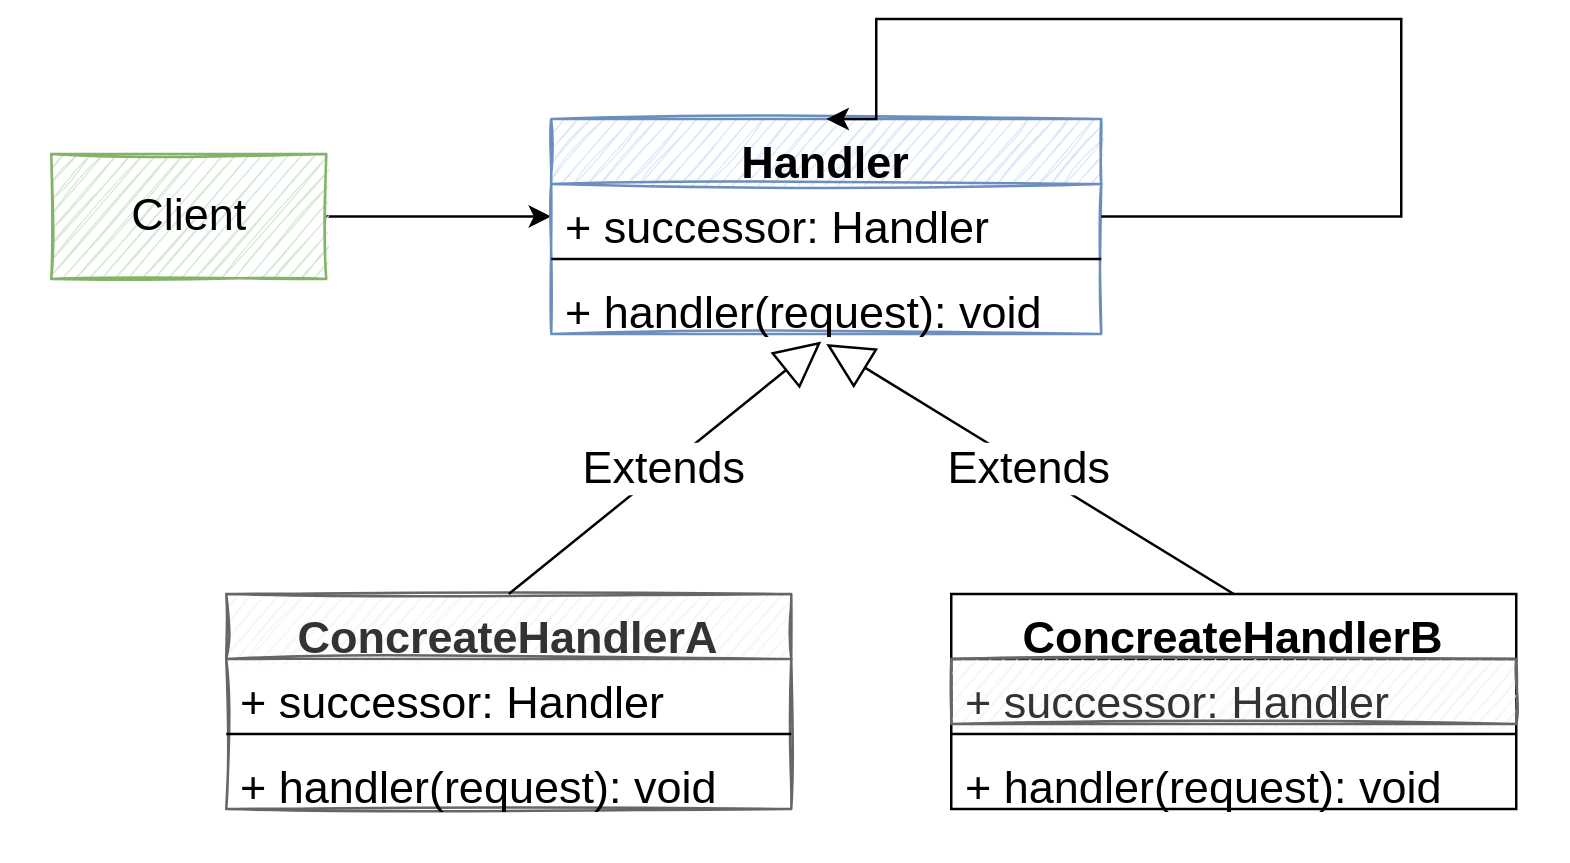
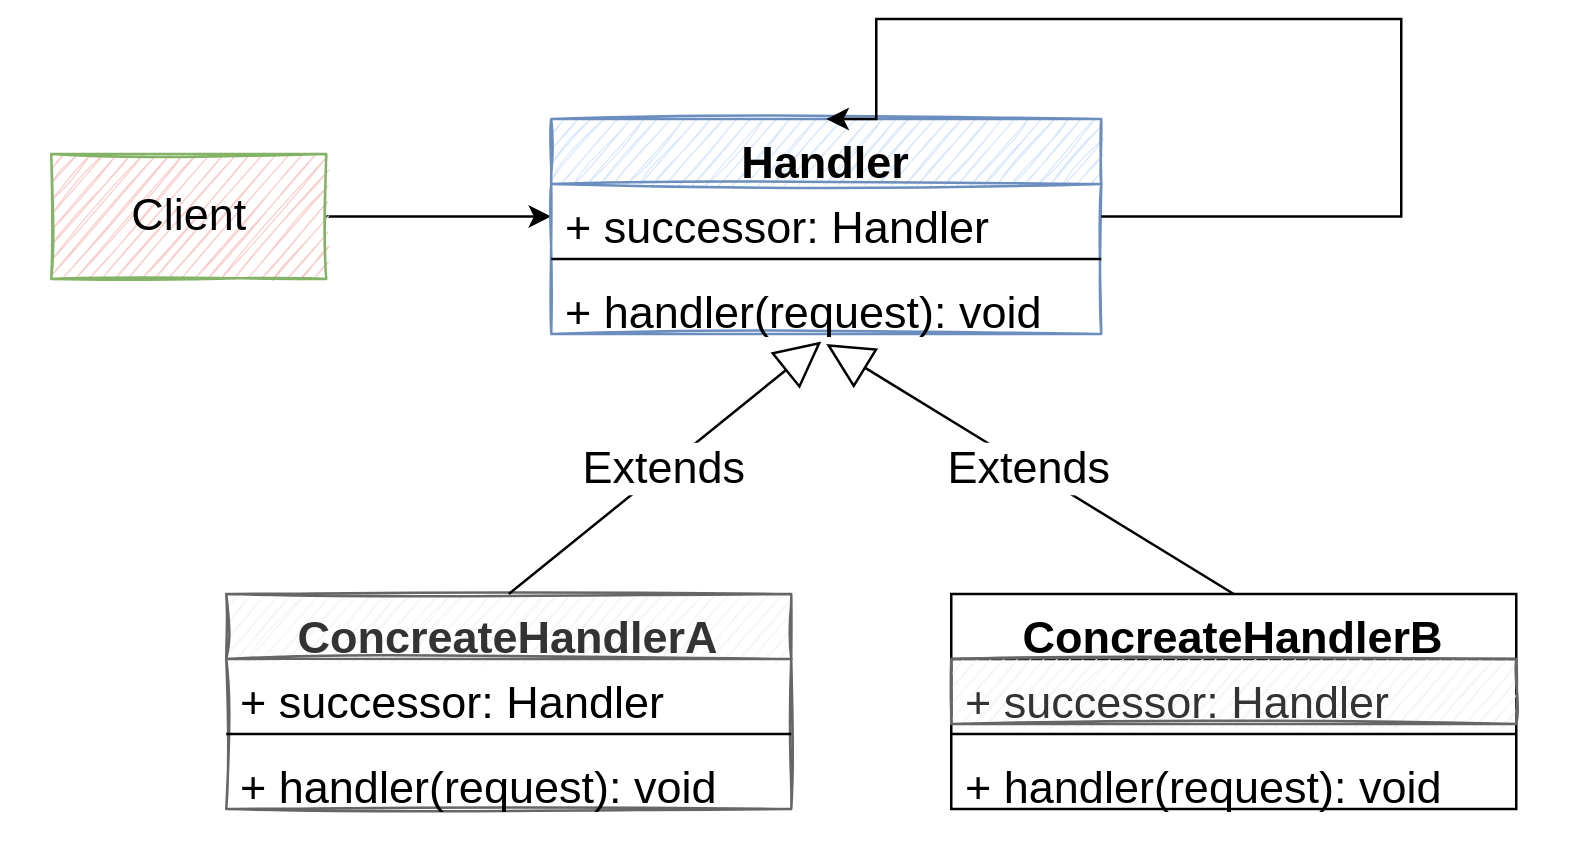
(189, 216) -> (189, 216)
